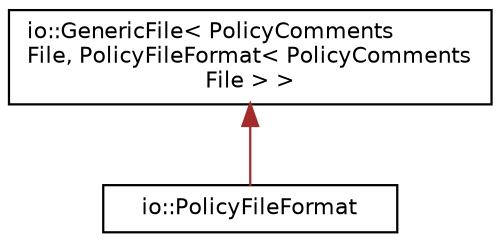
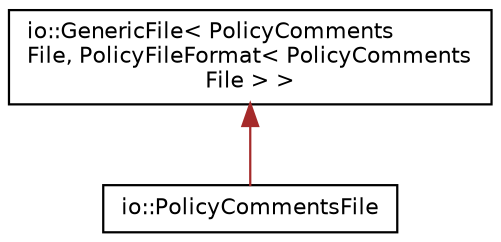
(250, 209) -> (250, 209)
